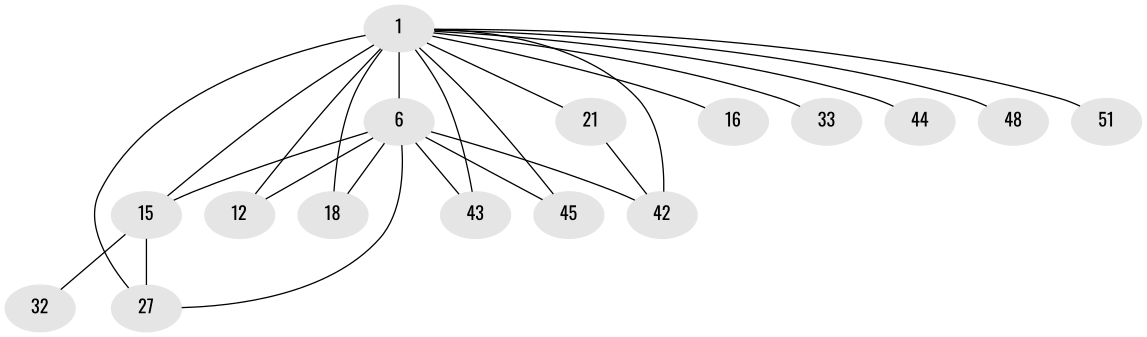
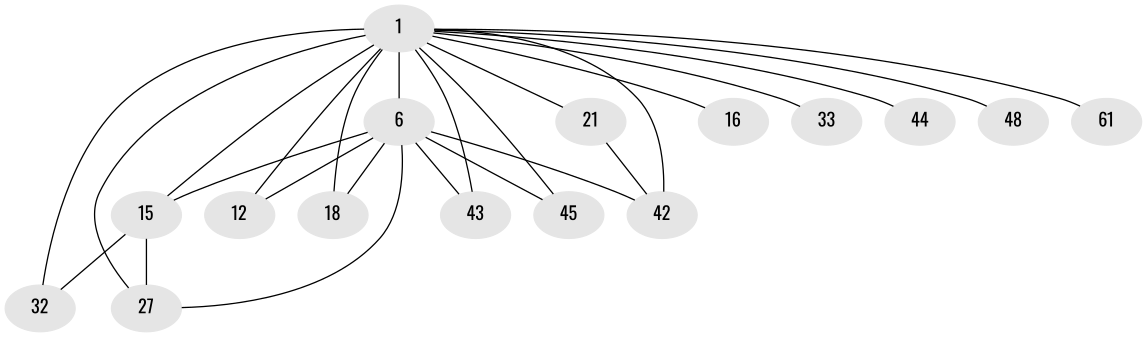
none -> (144, 86)
(1107, 122) -> (1107, 122)
